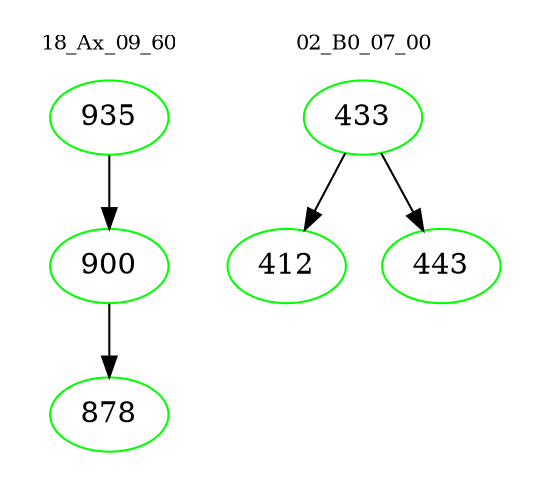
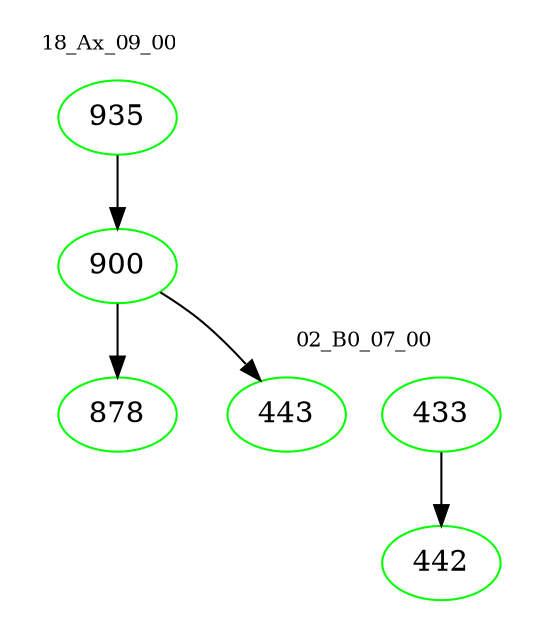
(109, 44) -> (109, 44)
(397, 183) -> (224, 342)
(287, 266) -> (441, 563)
